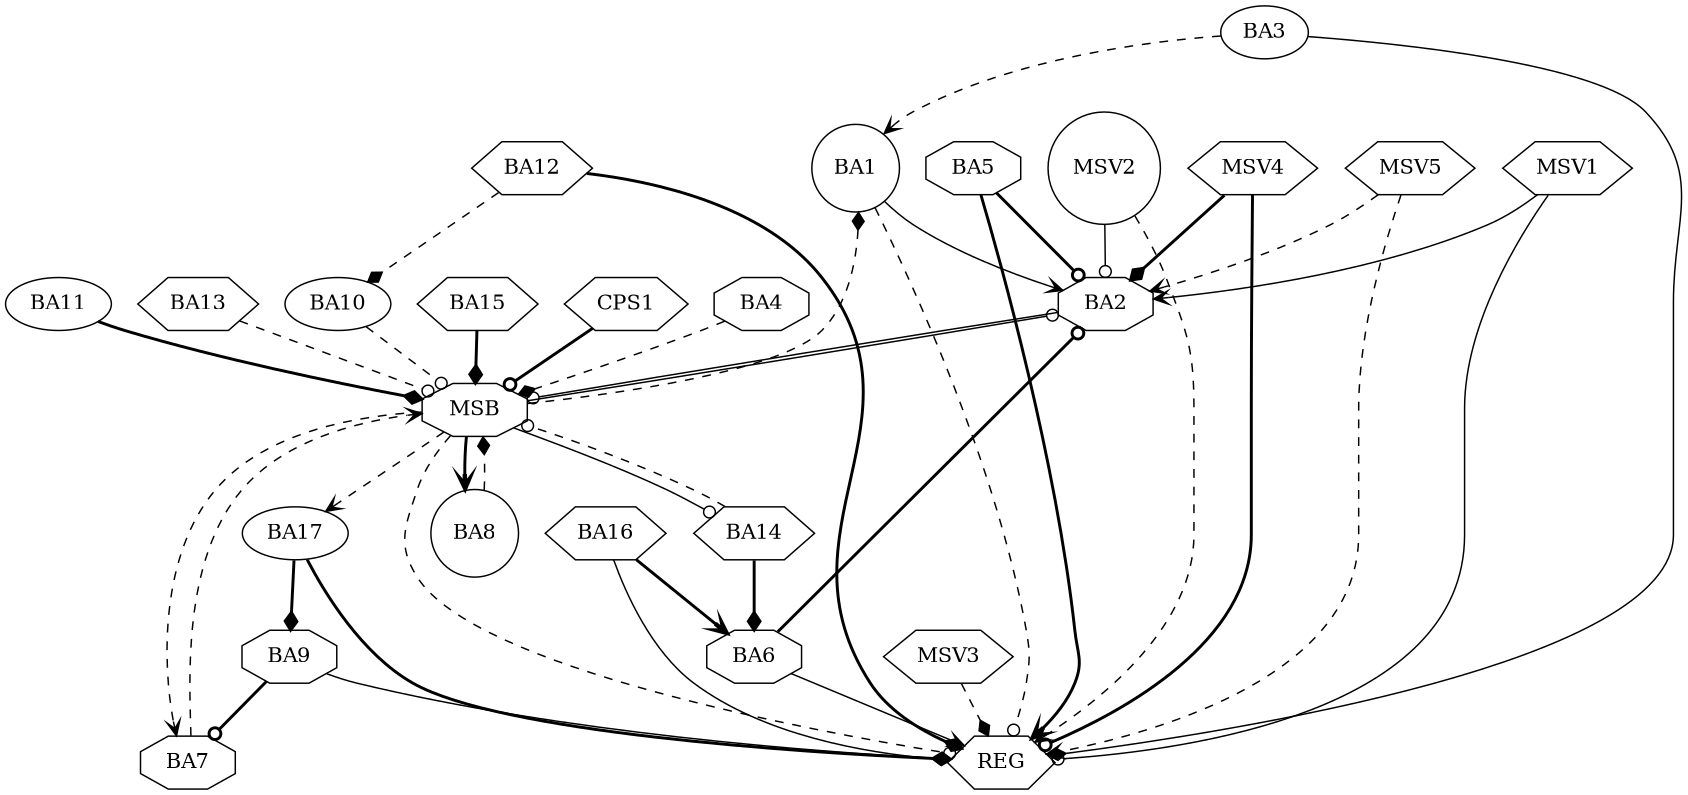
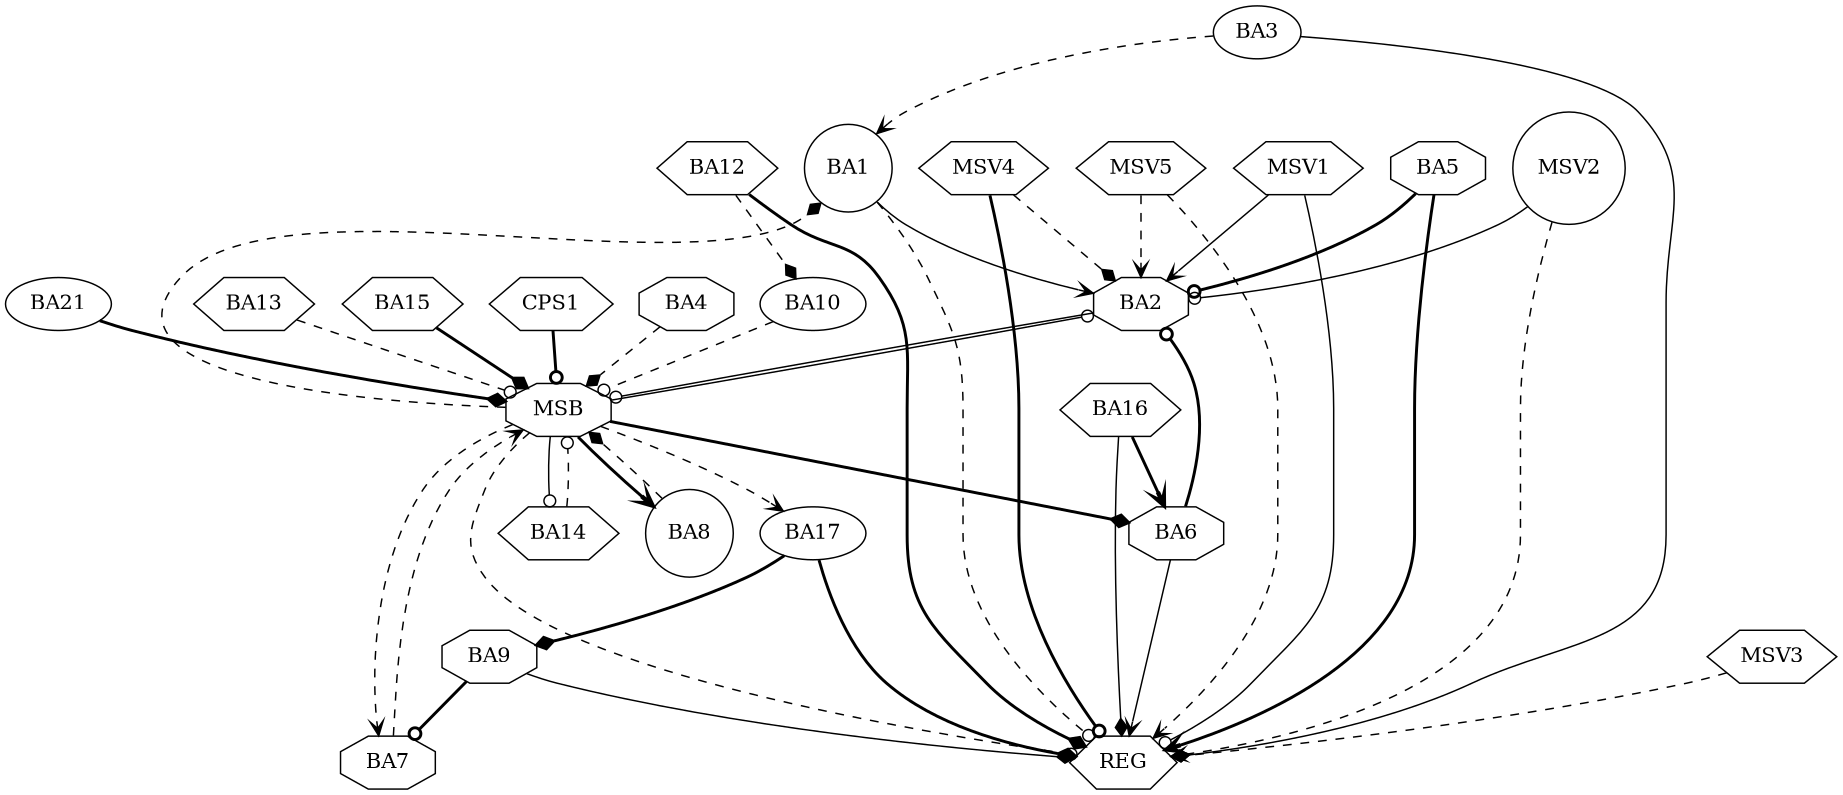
(1184, 232) -> (1058, 232)
(58, 304) -> (58, 304)
(754, 586) -> (861, 470)
